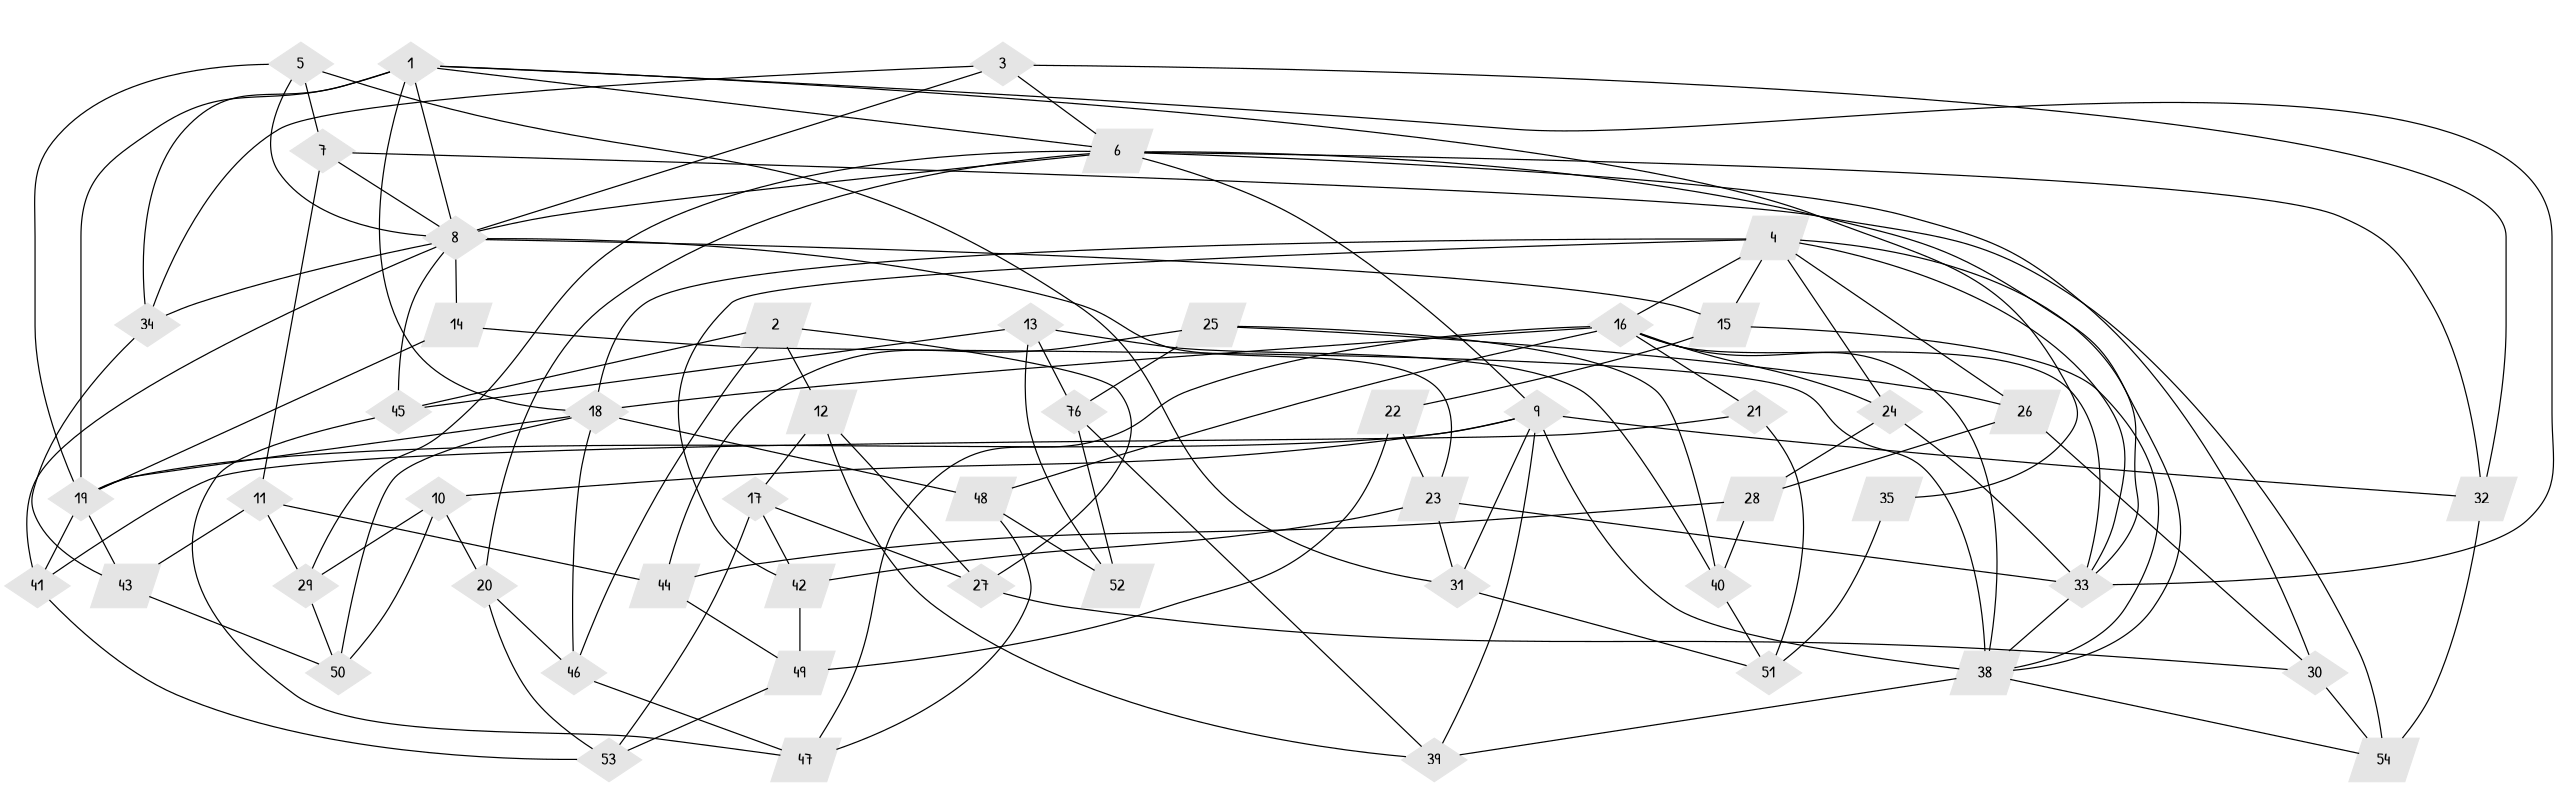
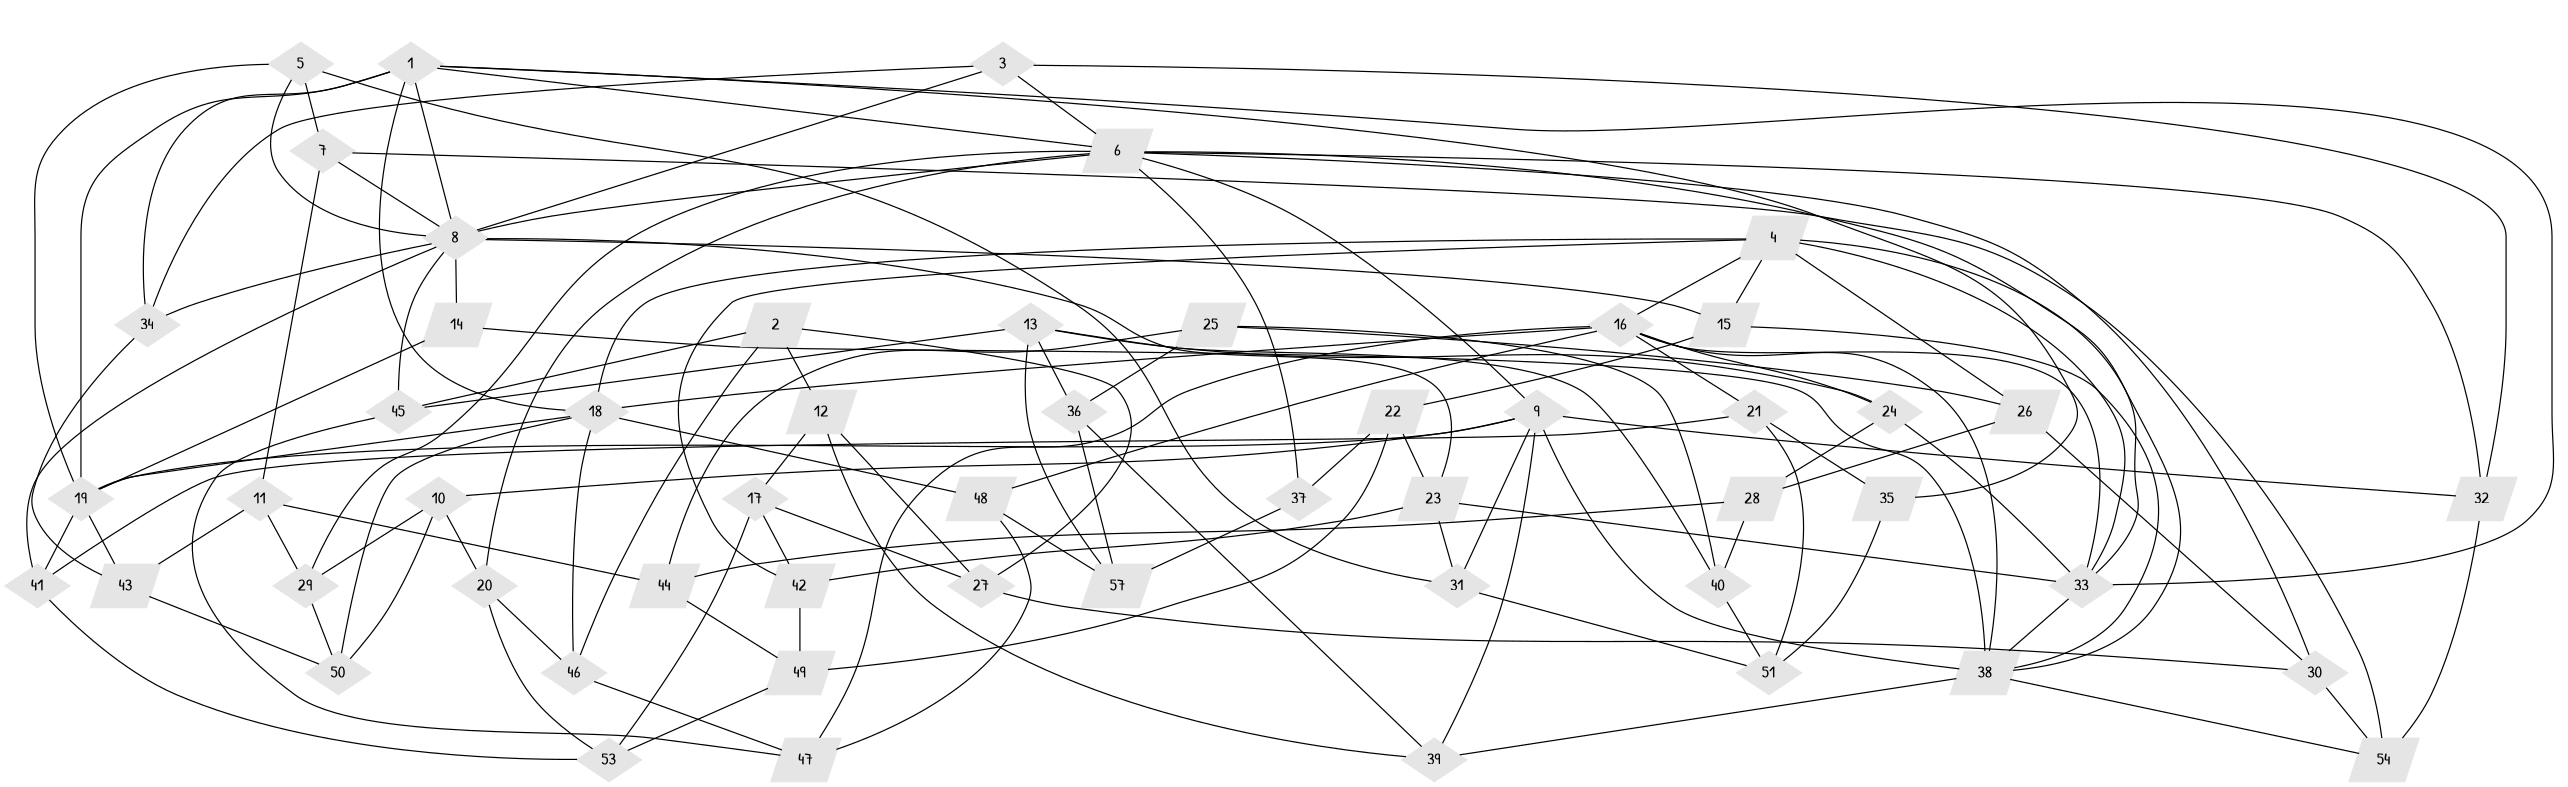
(1829, 321) -> (1465, 356)
(1074, 412) -> (1074, 412)
none -> (1830, 461)
none -> (1299, 499)
(1118, 586) -> (1118, 586)
